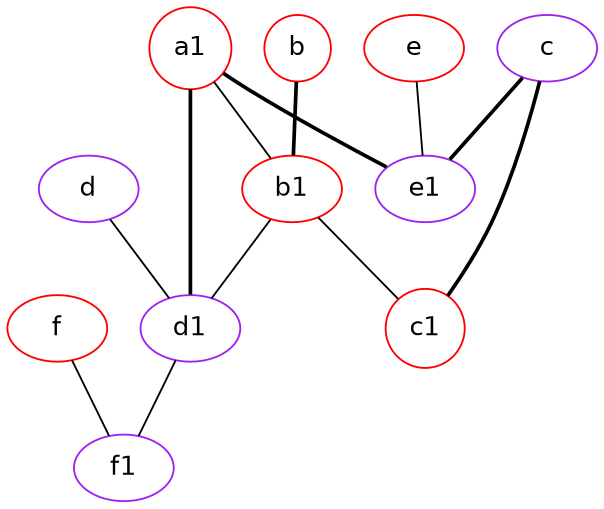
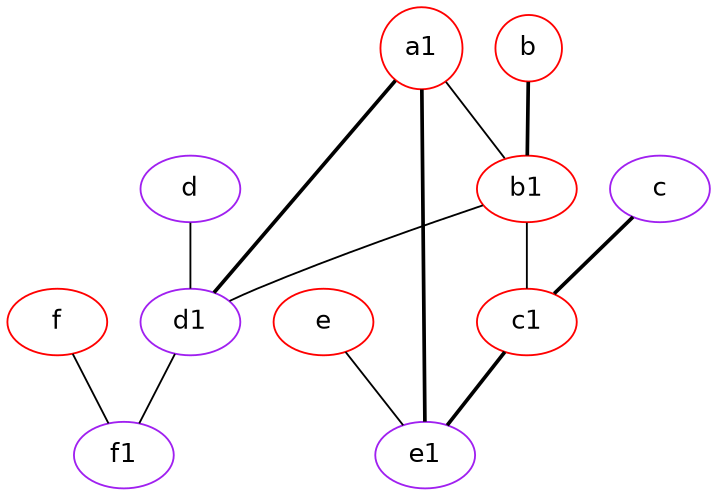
(486, 119) -> (476, 389)
(425, 328) -> (527, 322)
